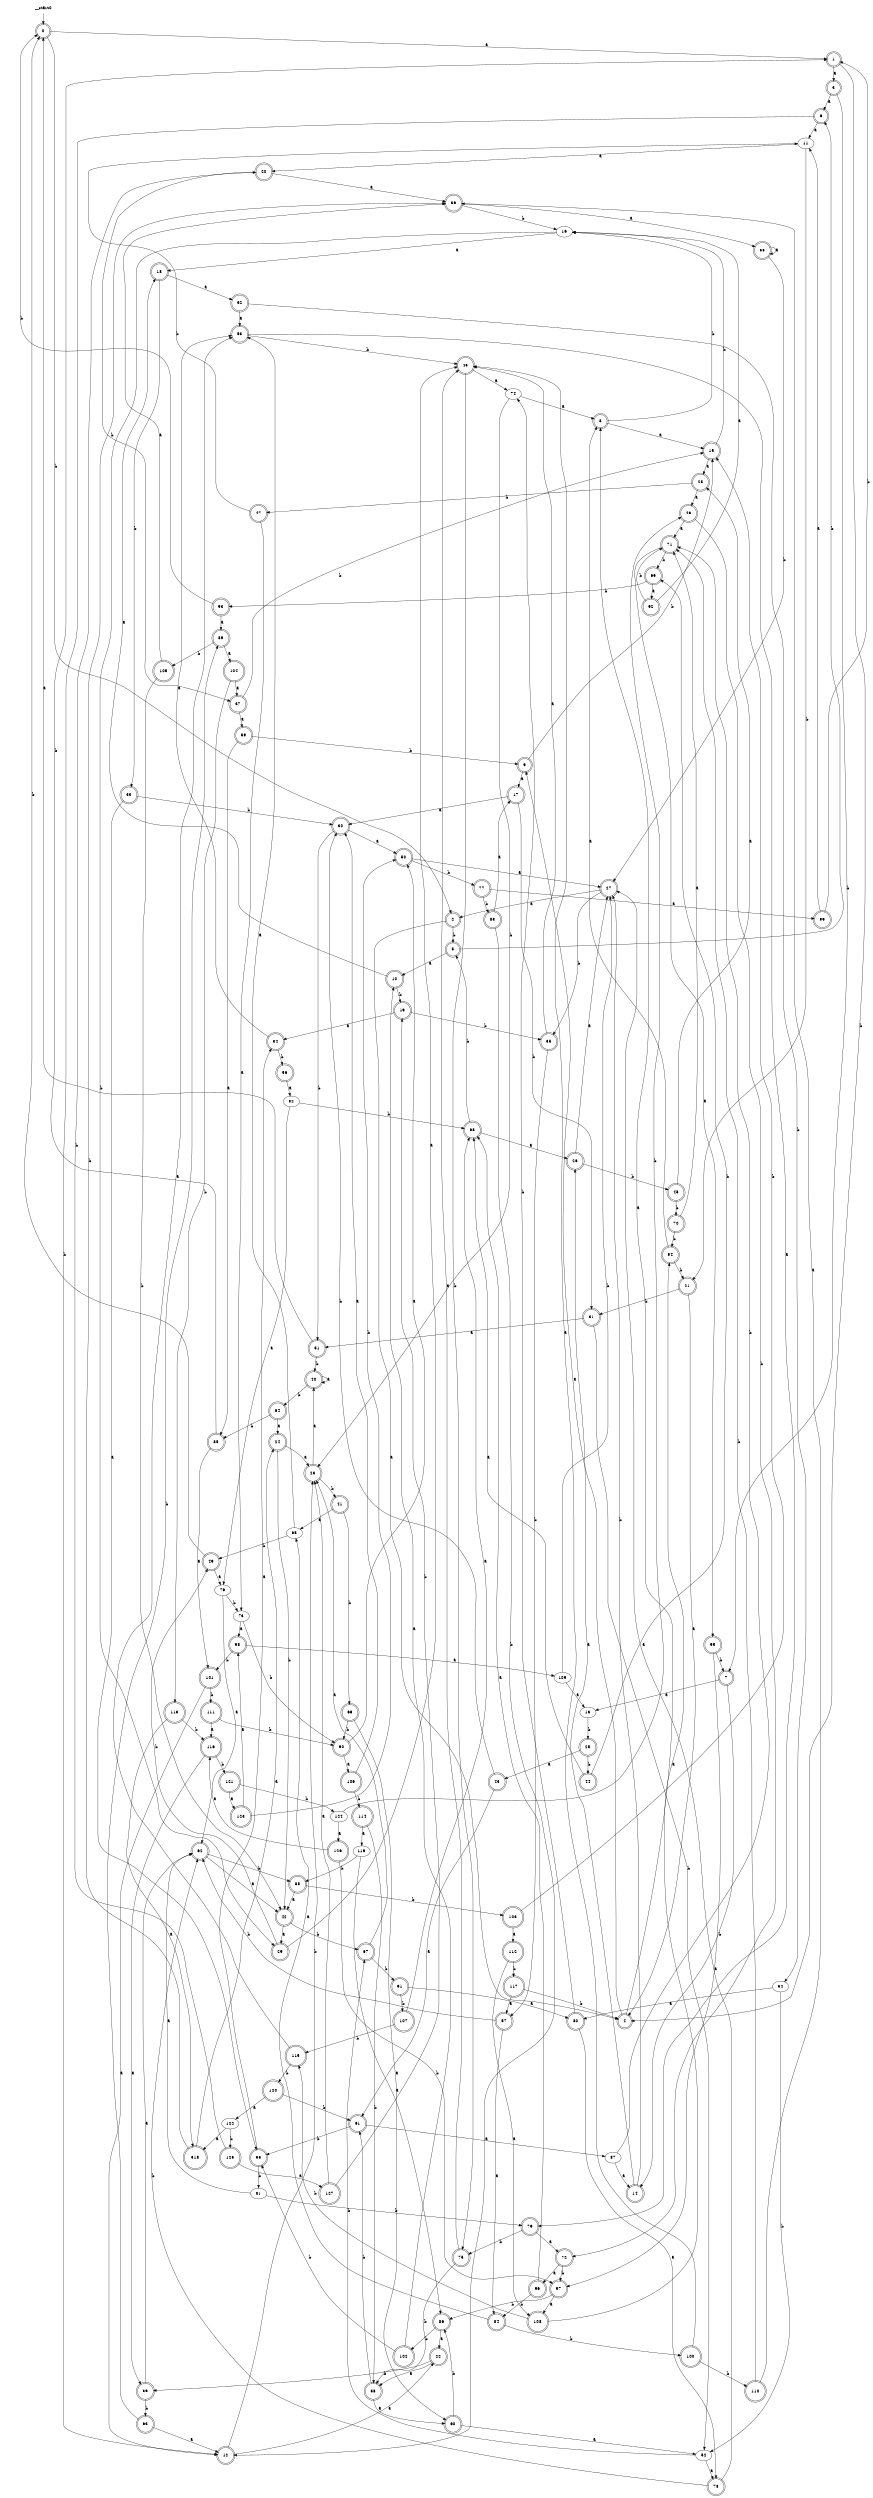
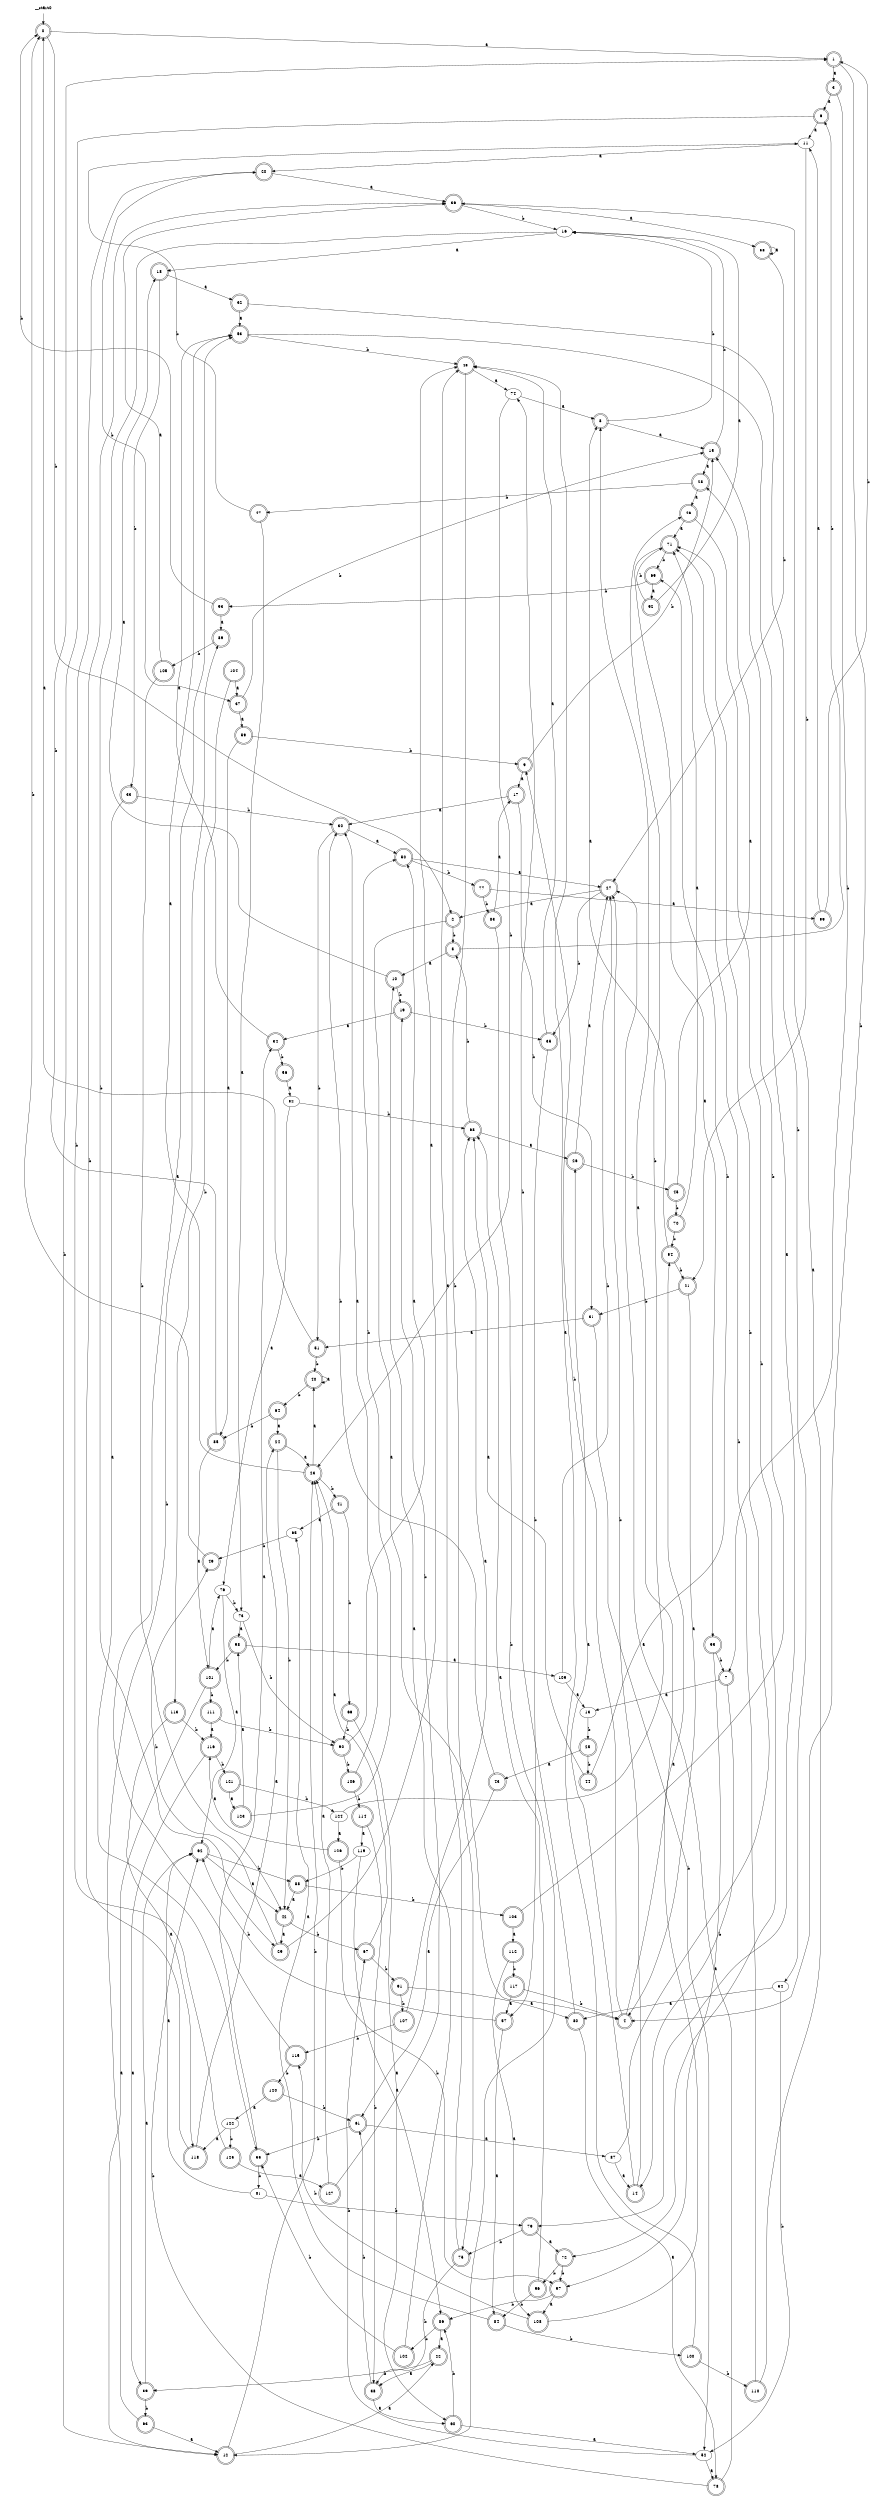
(227, 652) -> none
(259, 931) -> (169, 937)
(575, 1380) -> (575, 1380)
(217, 1576) -> (211, 1633)
(348, 1765) -> (348, 1765)
(195, 2158) -> (195, 2158)
(555, 2273) -> (555, 2273)
